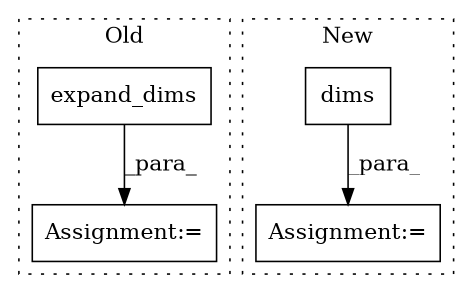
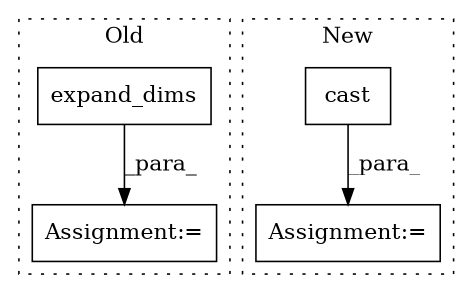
(348, 96) -> (348, 96)
